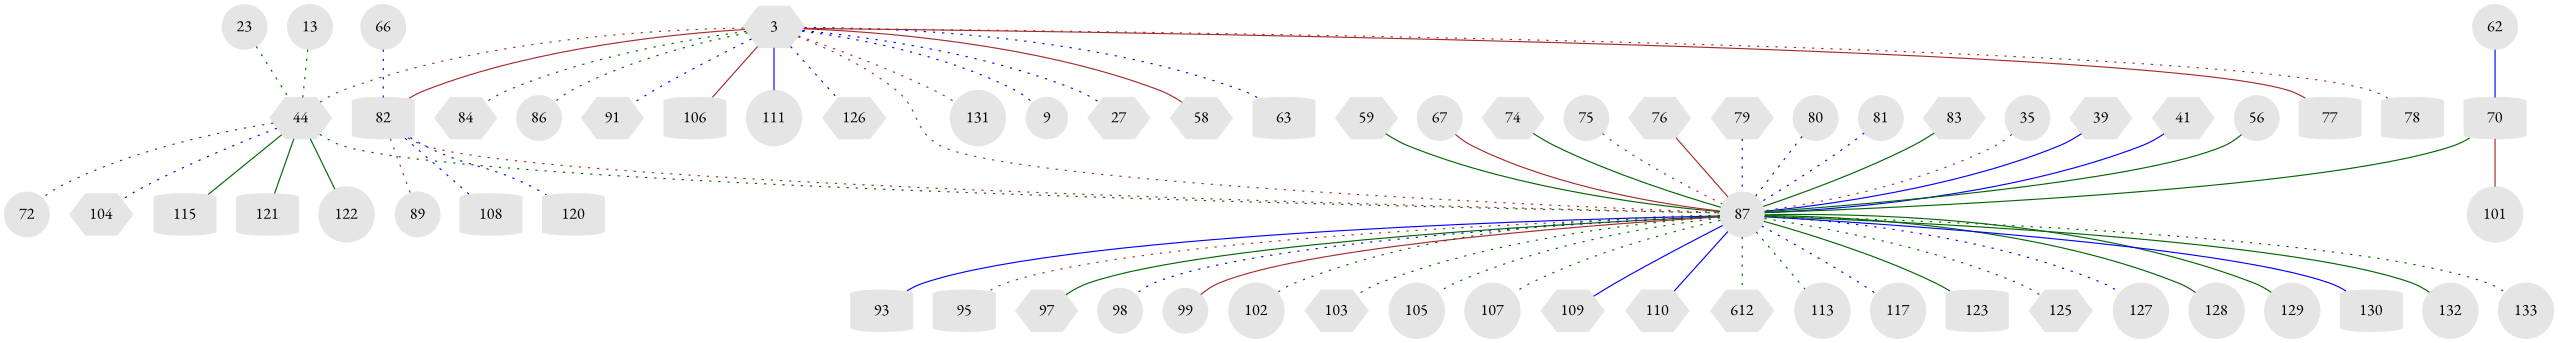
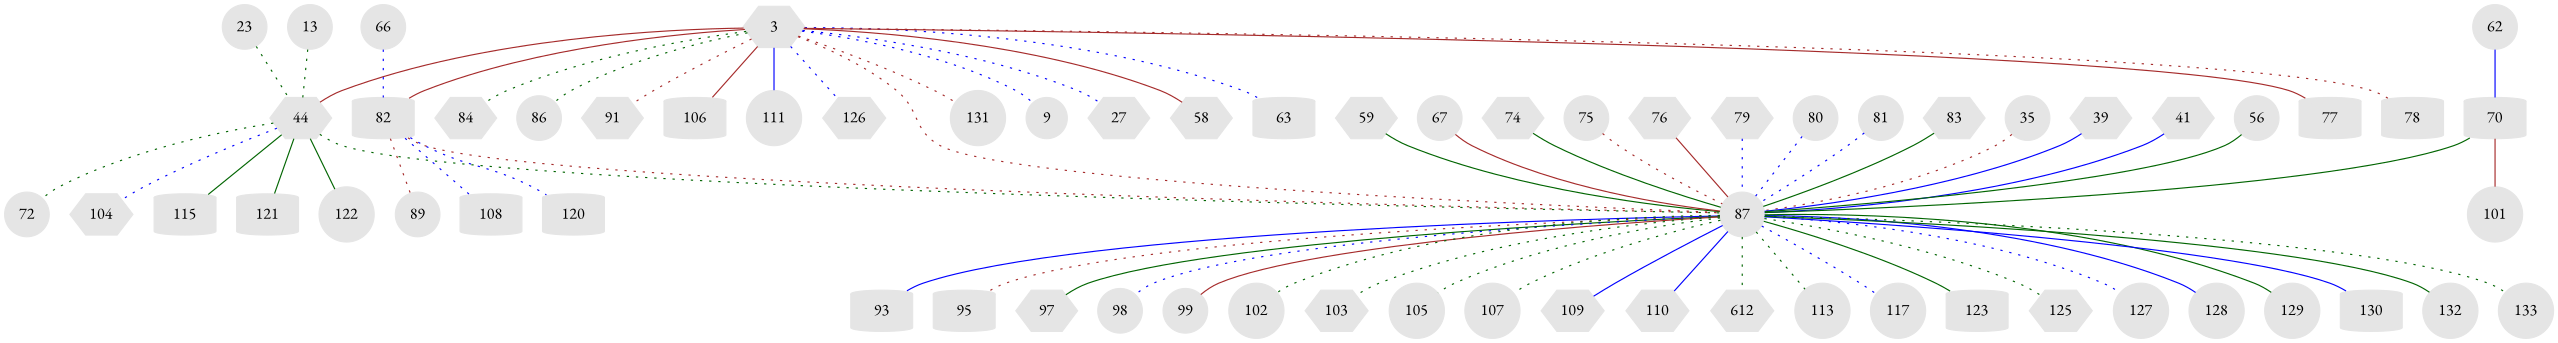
(528, 45) -> (528, 45)
(691, 70) -> (691, 70)
(2060, 247) -> (2060, 247)
